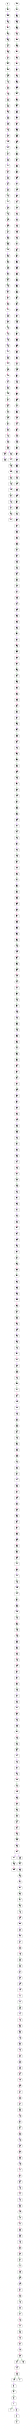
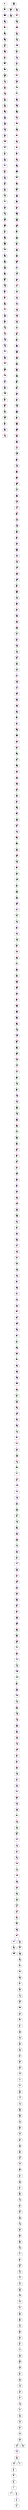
none -> (17, 82)
(8, 442) -> none
